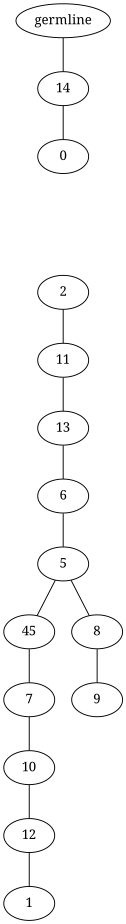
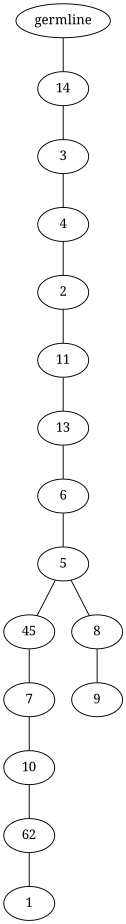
(63, 157) -> (63, 157)
none -> (63, 224)
(29, 836) -> (29, 836)
